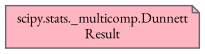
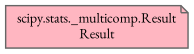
(103, 27) -> (97, 27)
